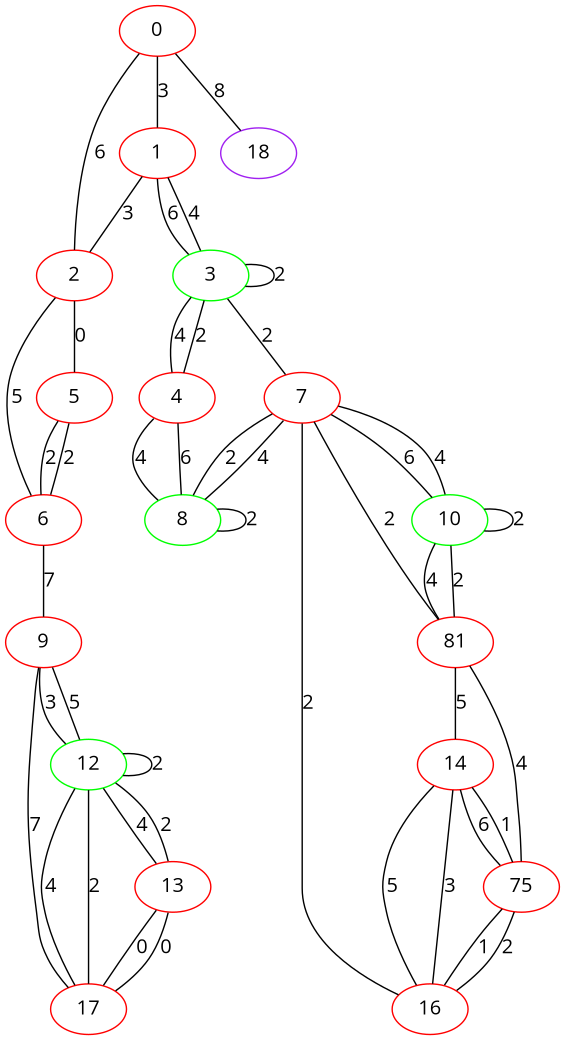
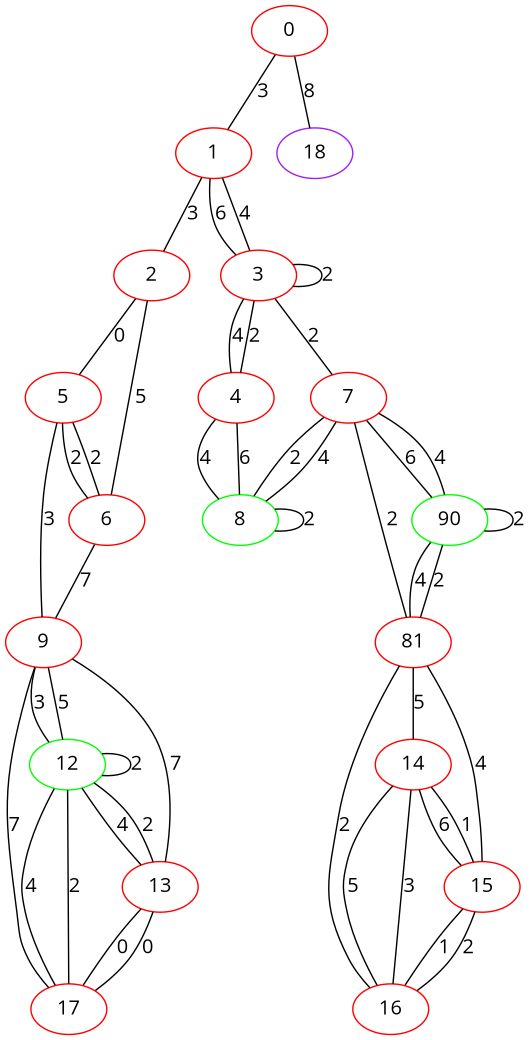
(88, 145) -> none
(211, 275) -> (259, 275)
none -> (42, 519)
(450, 520) -> (450, 520)
(302, 731) -> (337, 826)
none -> (157, 743)
(521, 887) -> (482, 887)
